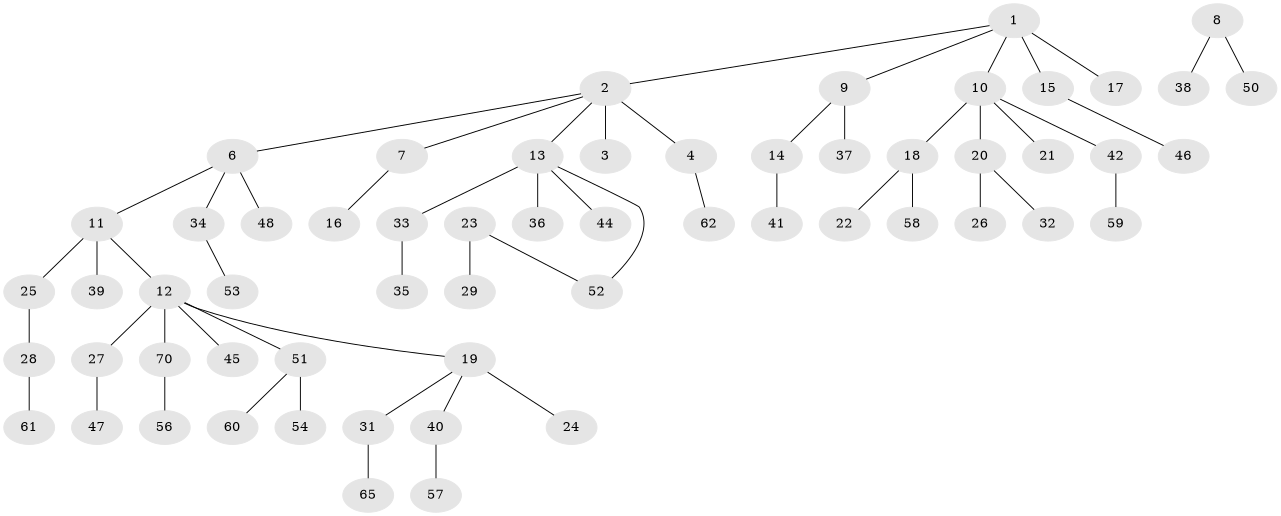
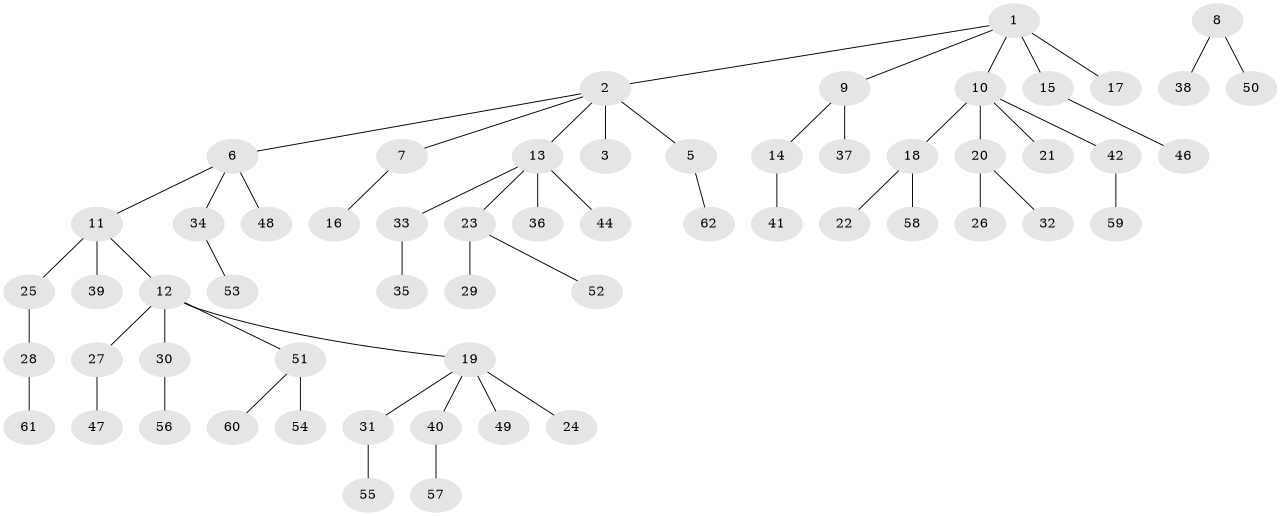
(691, 156) -> (691, 156)
(635, 205) -> (504, 190)
(165, 360) -> (165, 360)
(233, 360) -> none
none -> (504, 428)
(368, 495) -> (368, 495)
